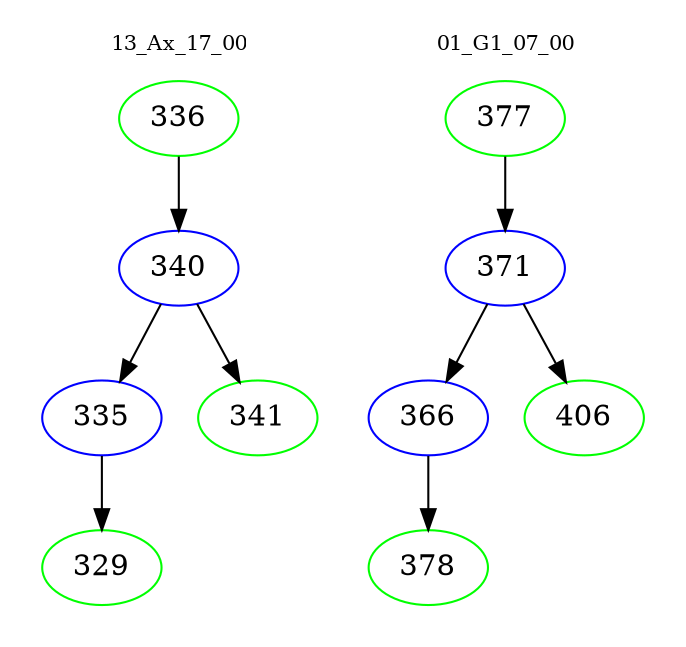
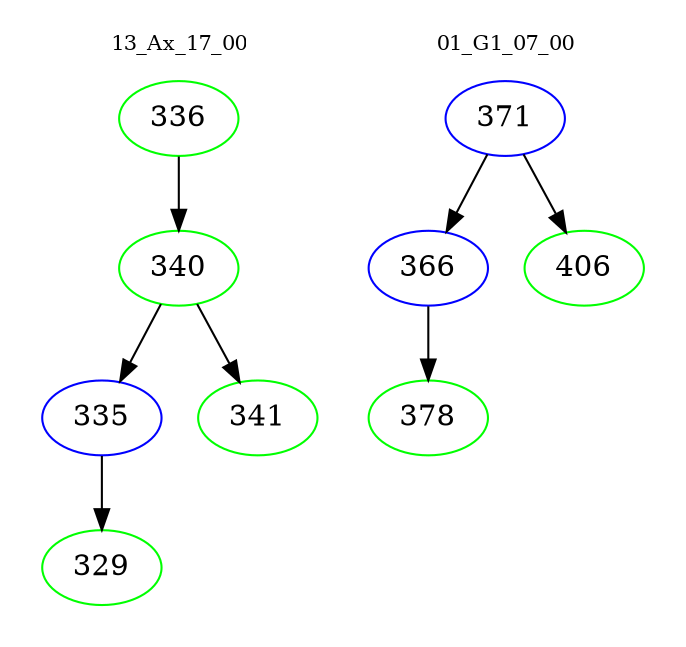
(505, 119) -> none
(179, 268) -> (179, 268)
